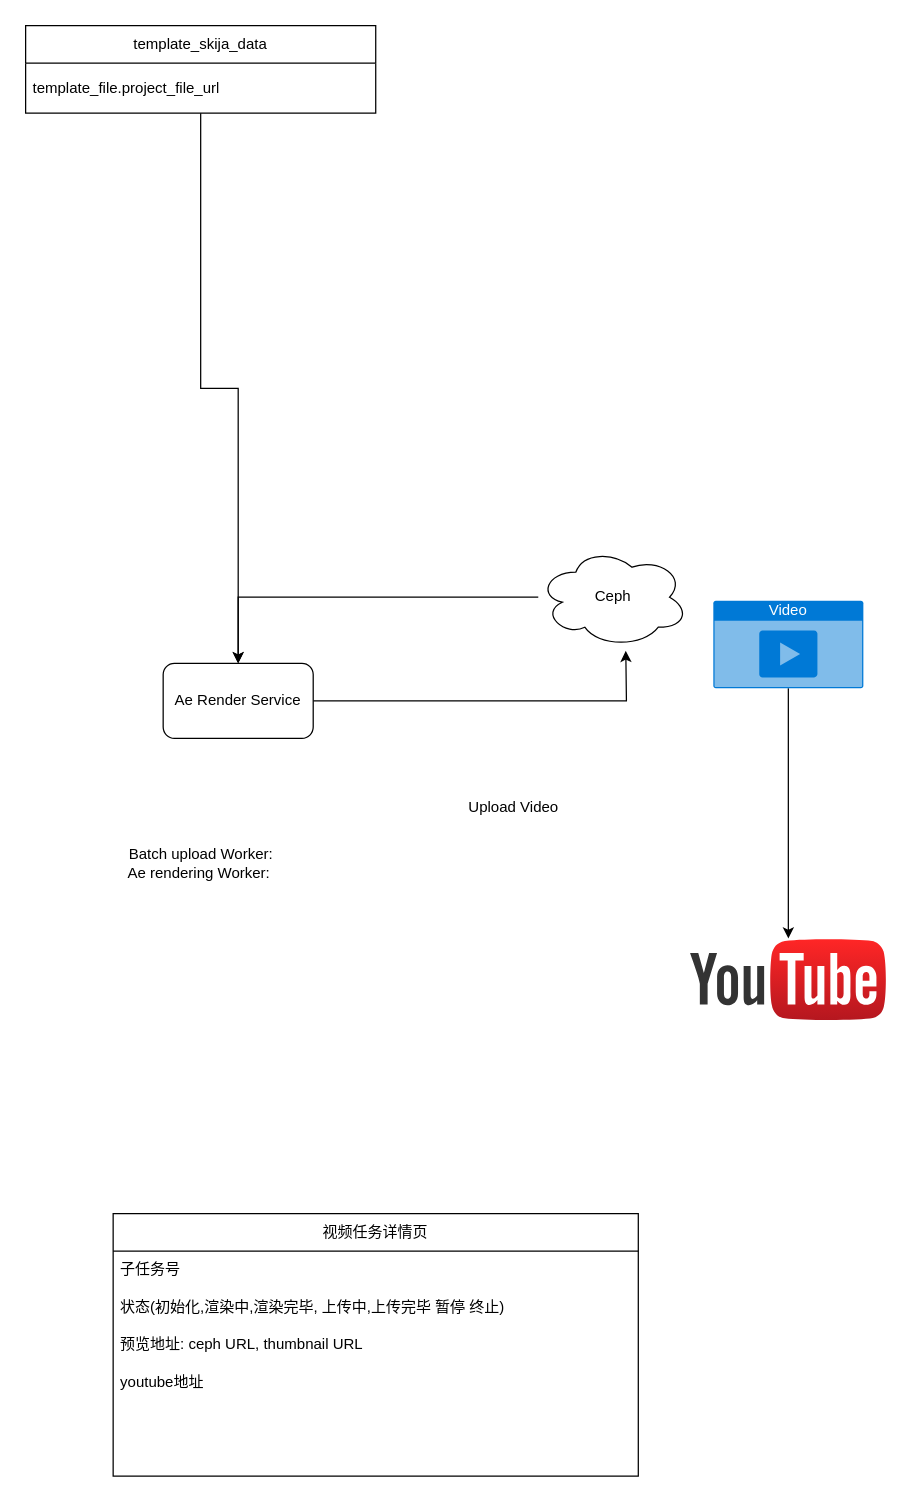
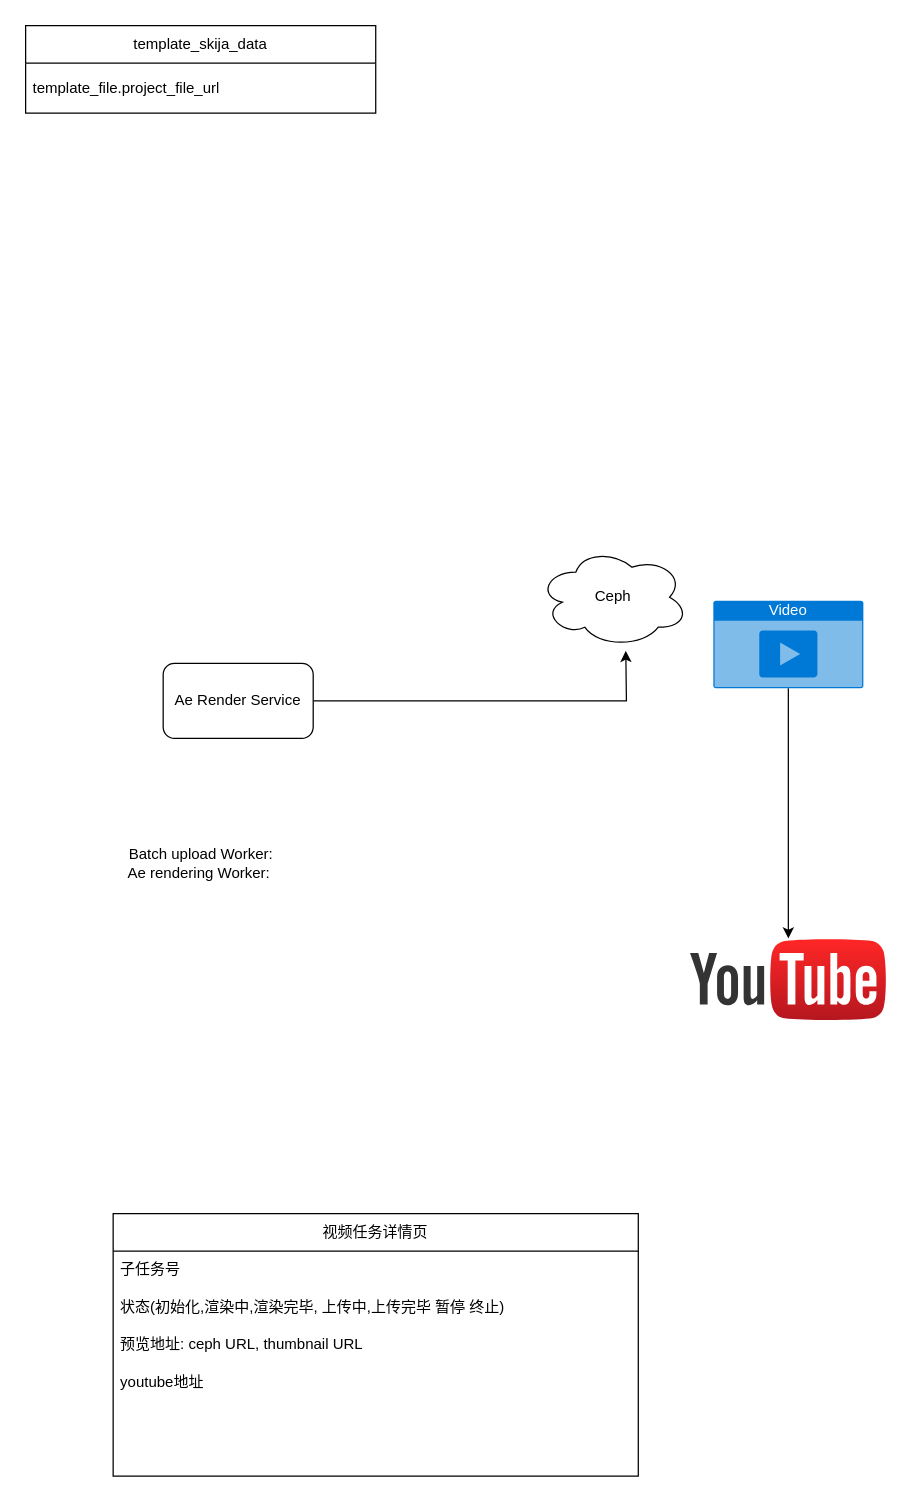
(201, 373) -> none
(390, 597) -> none
(513, 807) -> none
